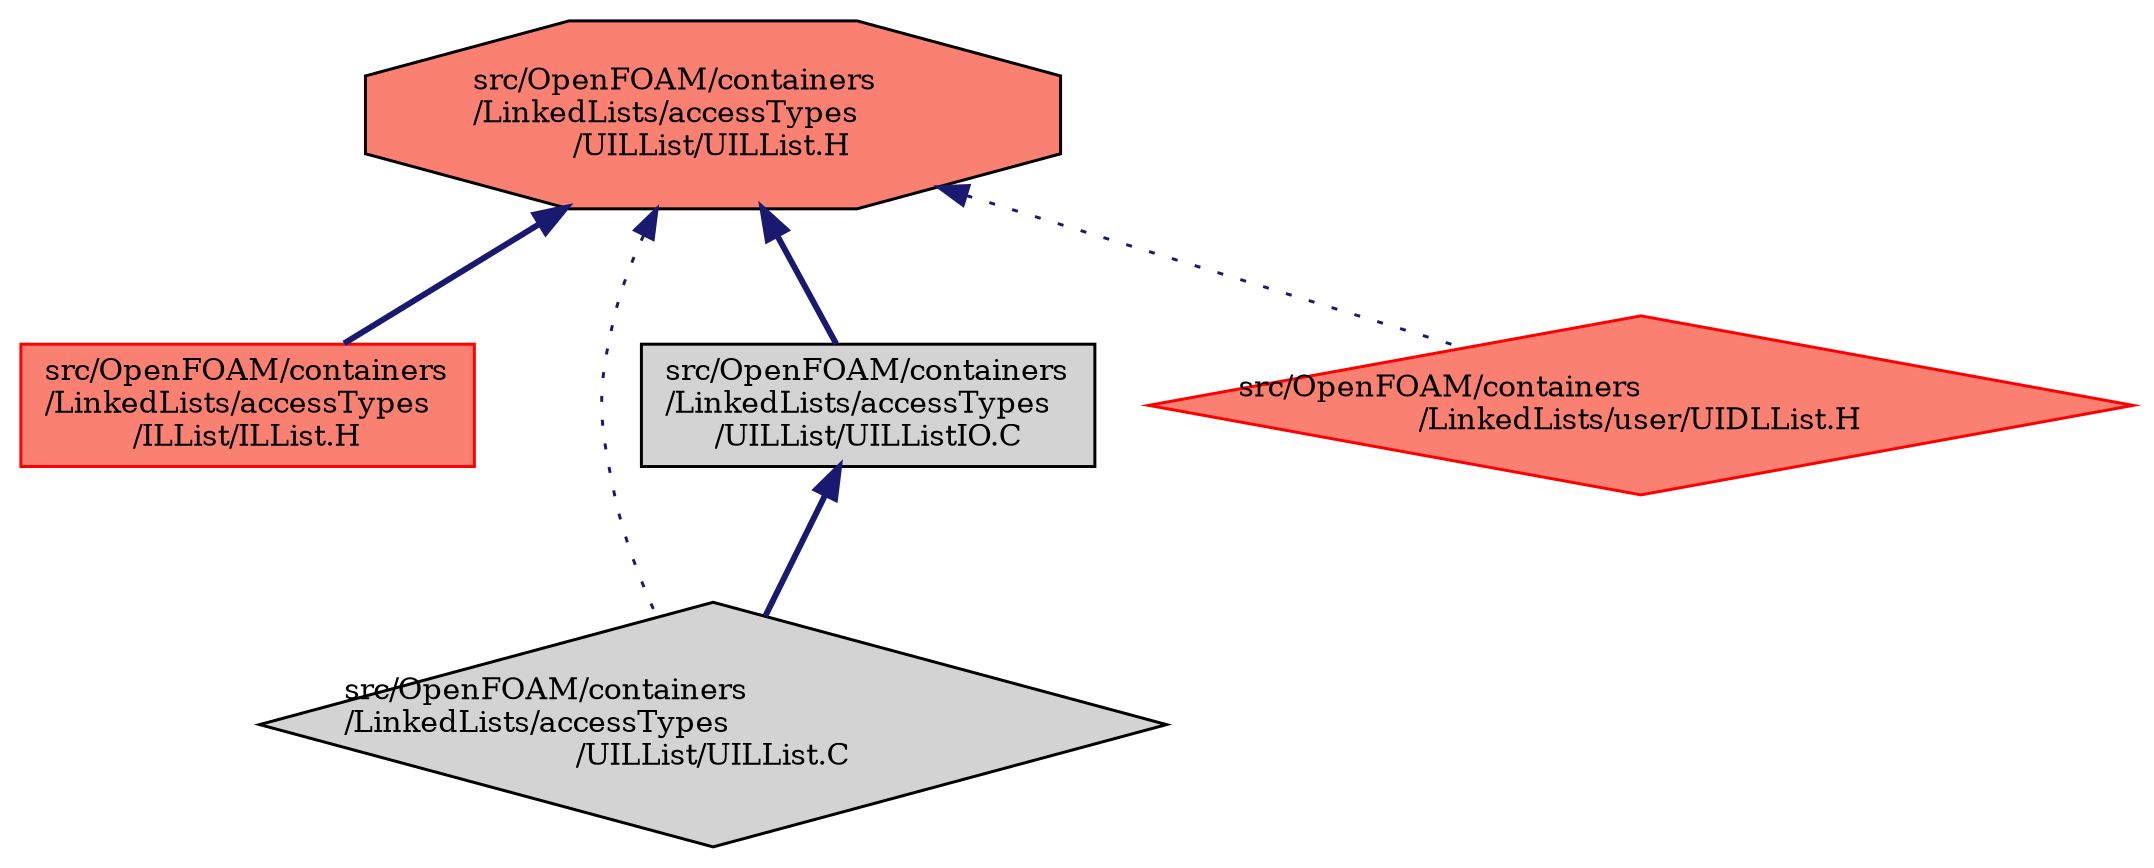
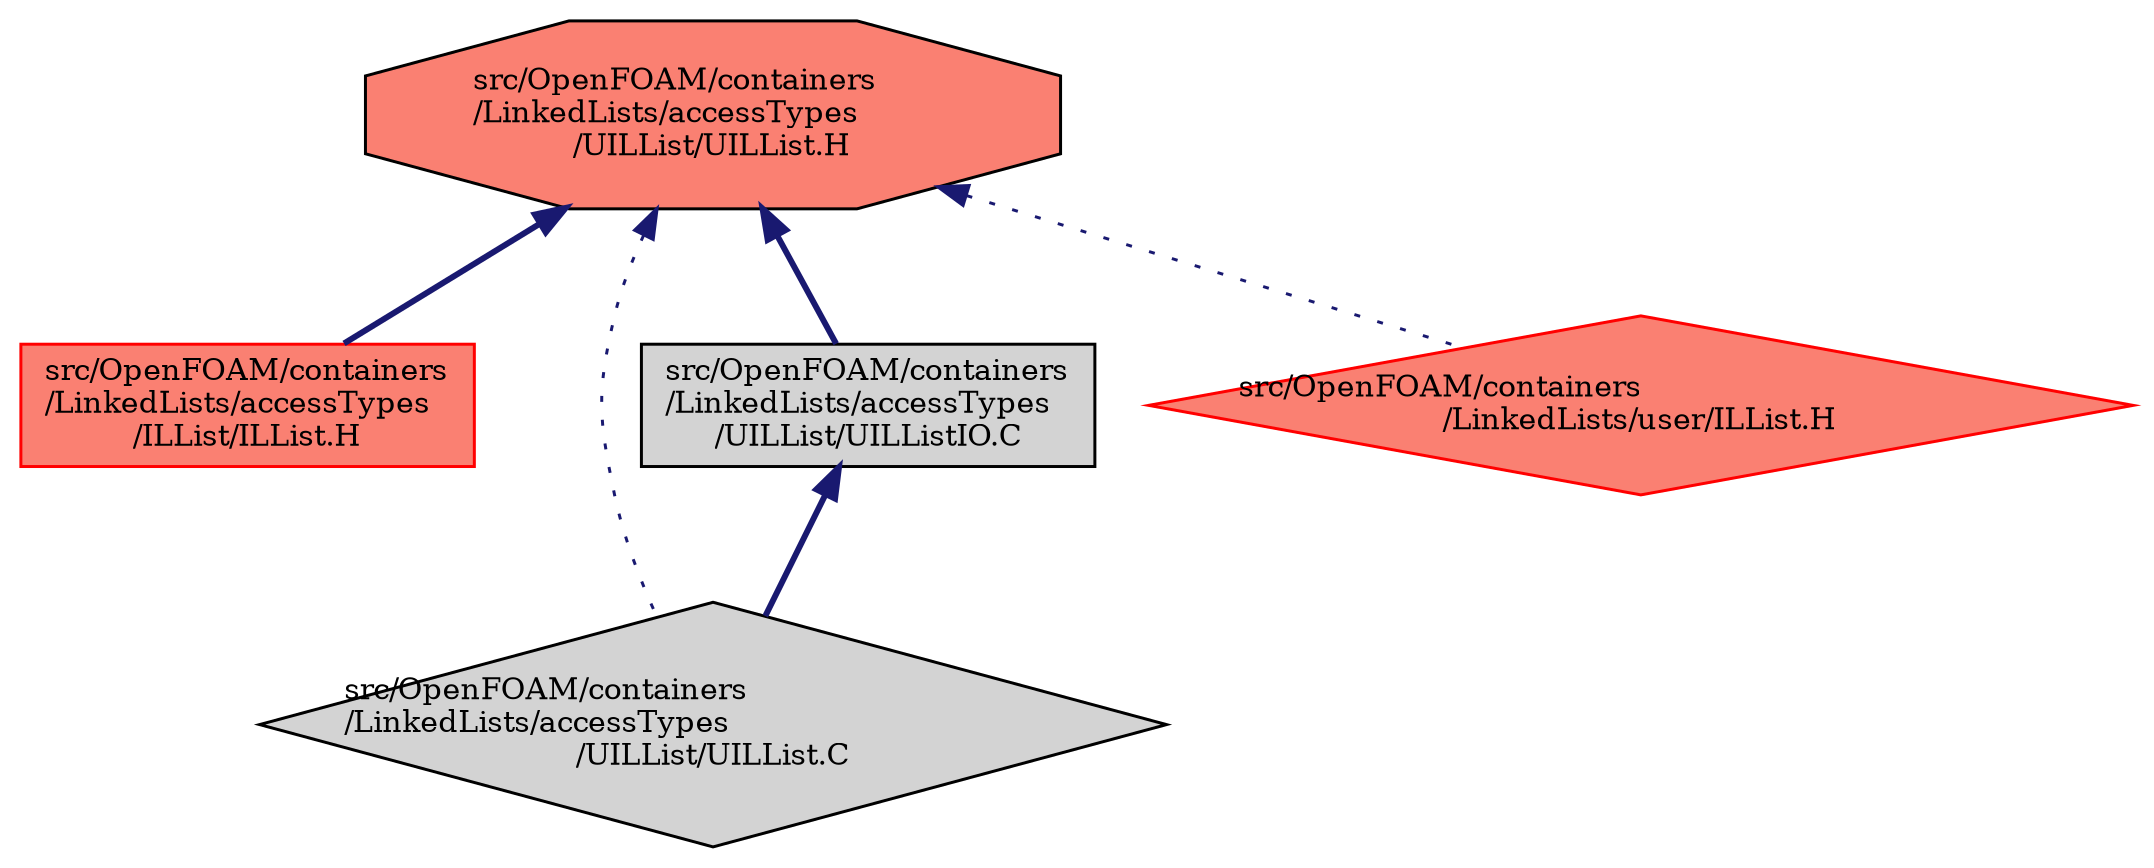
(1641, 405) -> (1641, 405)
